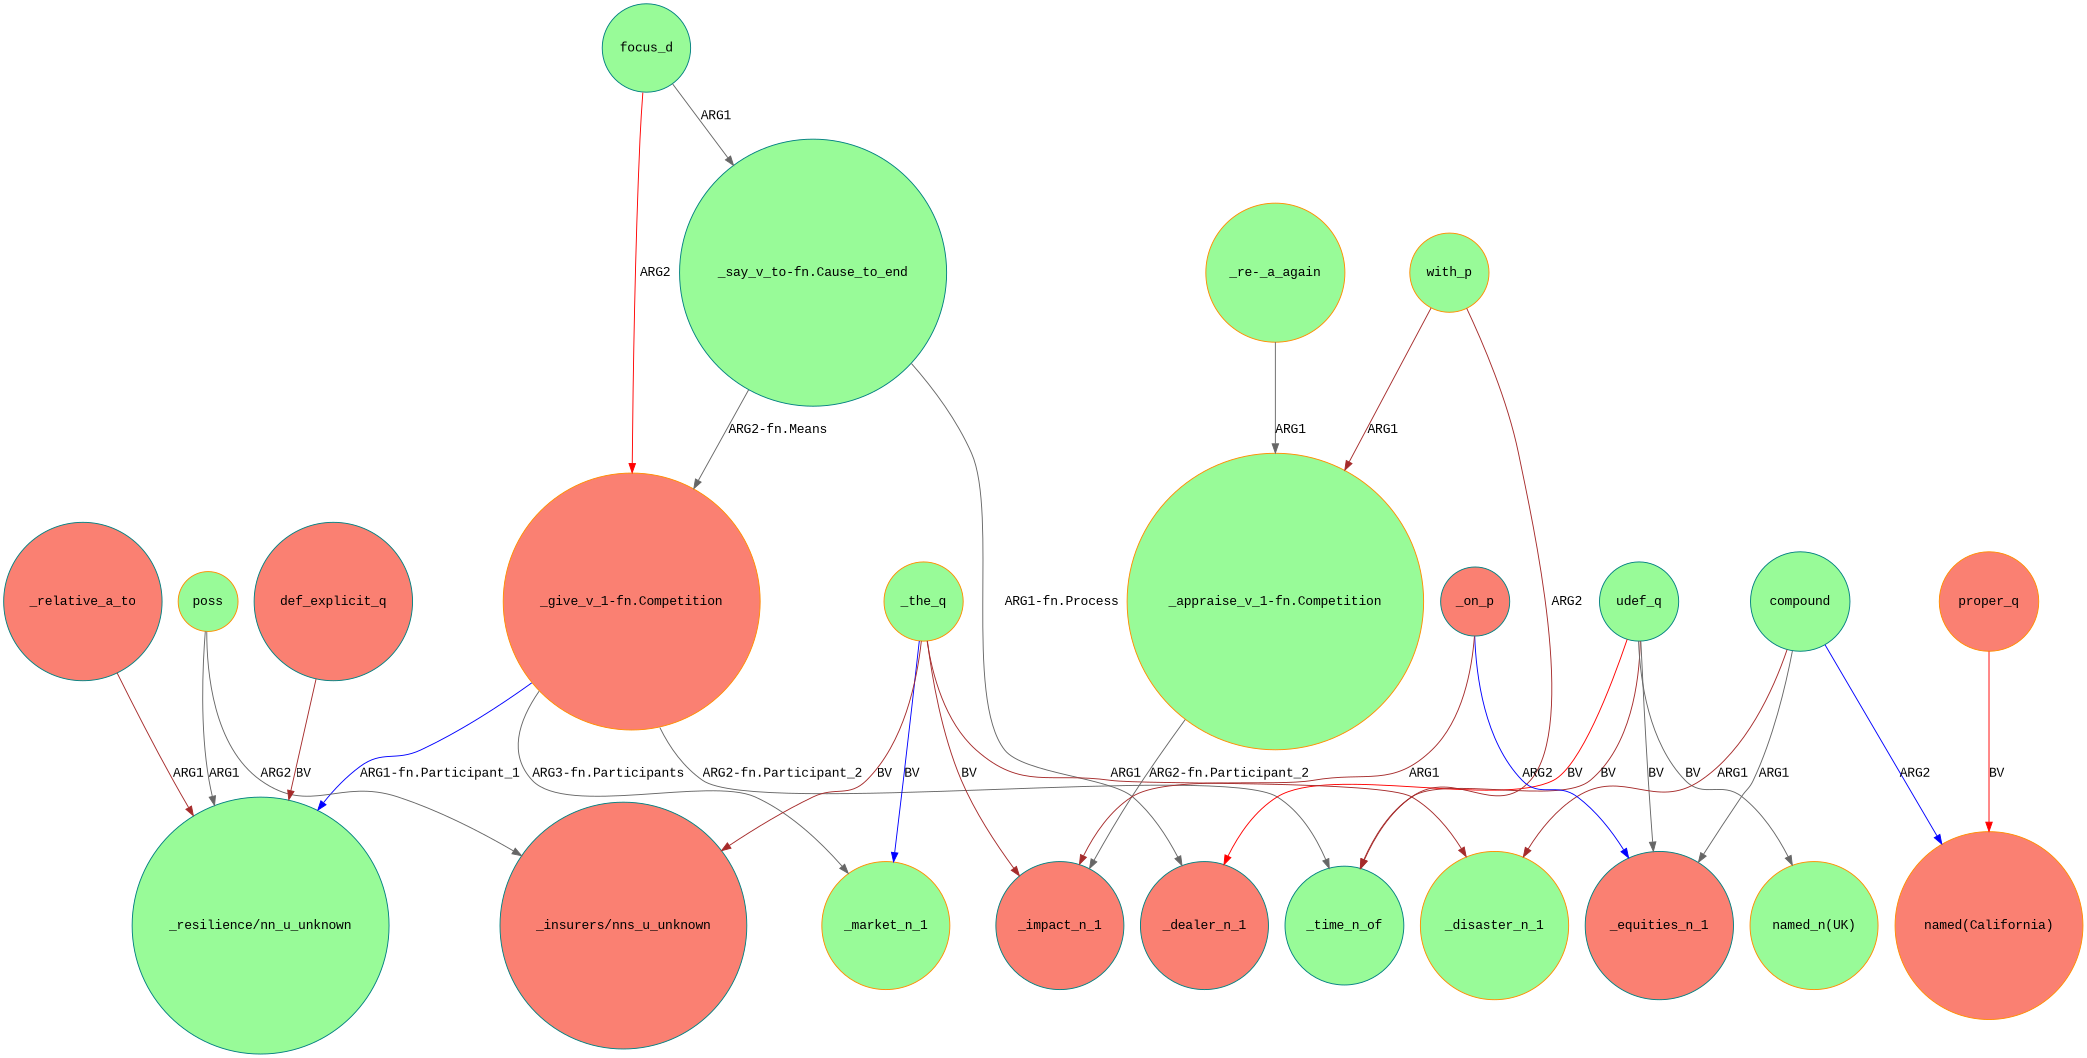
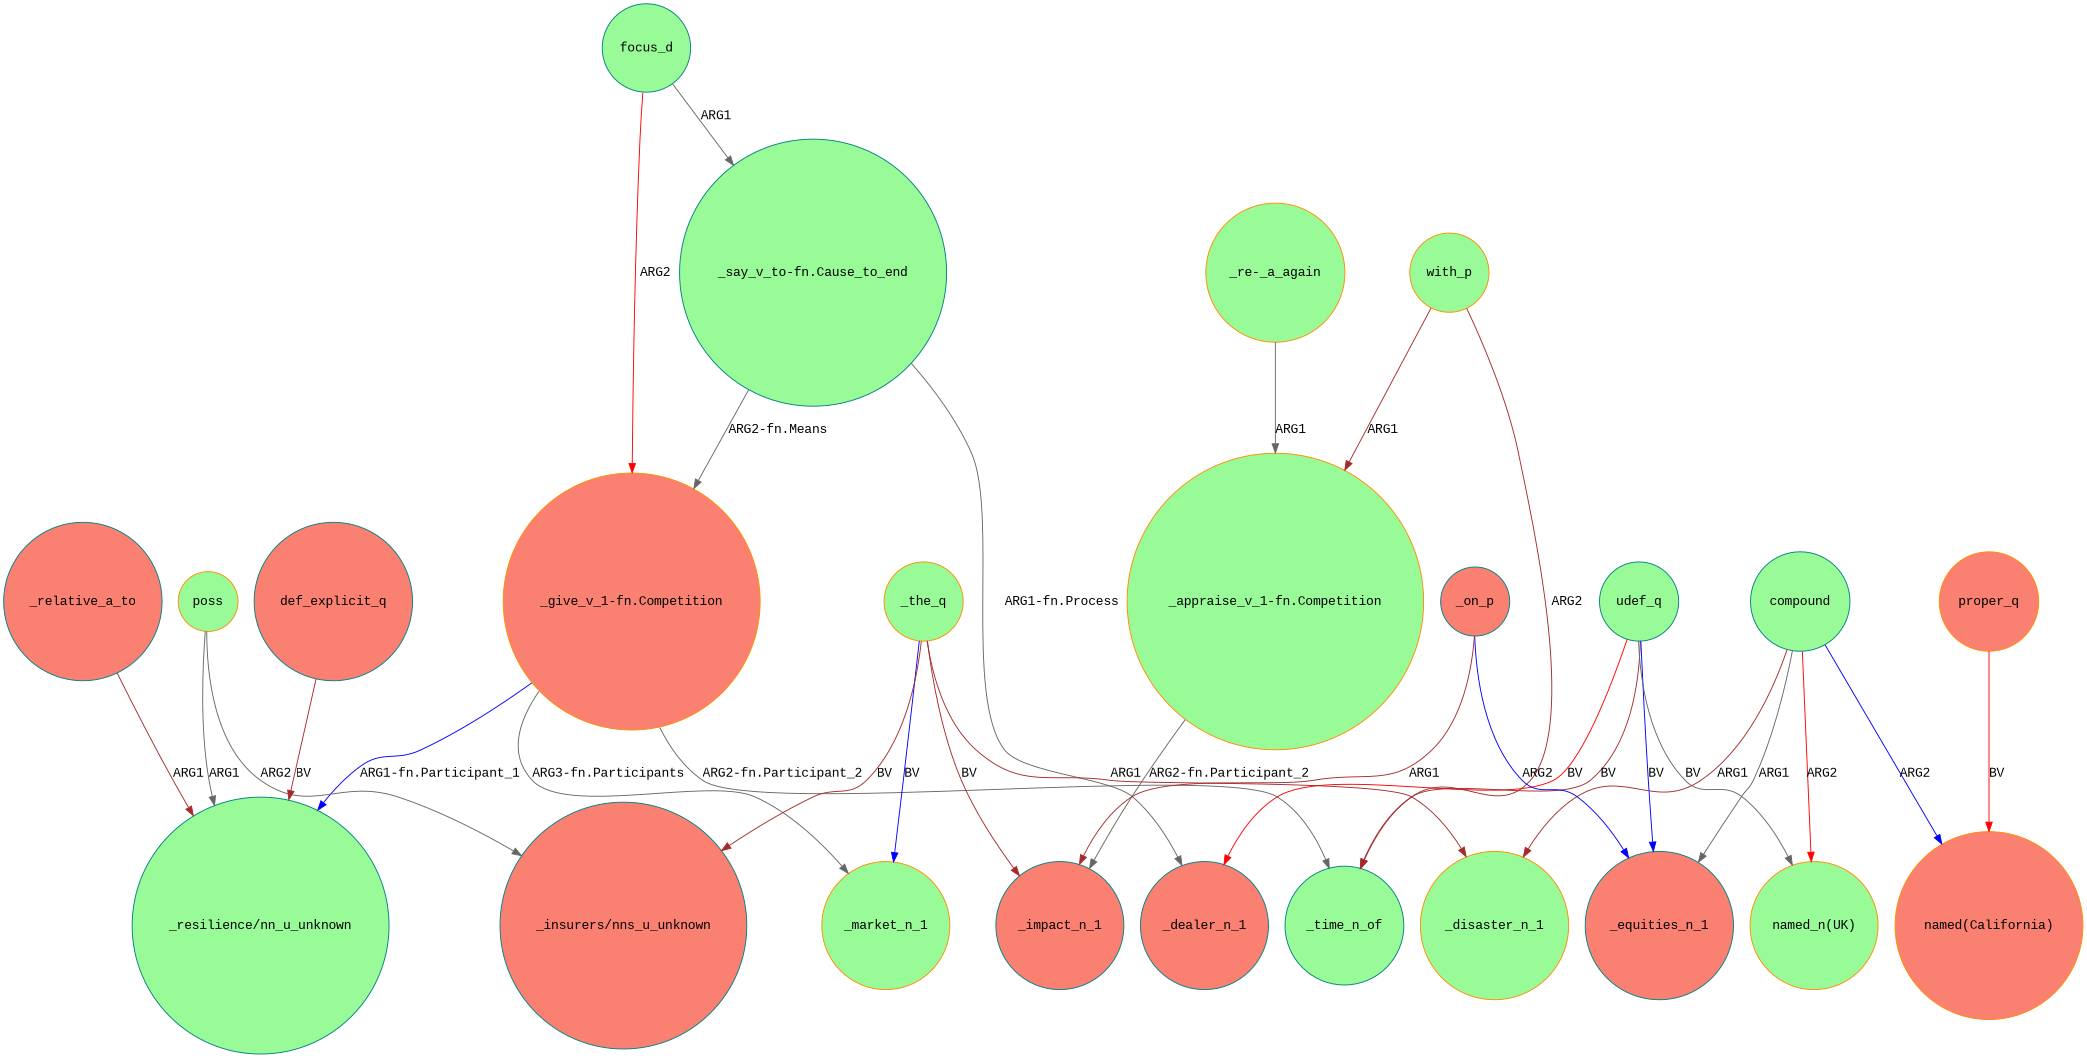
(1646, 742) -> (1646, 742)
none -> (1807, 752)
